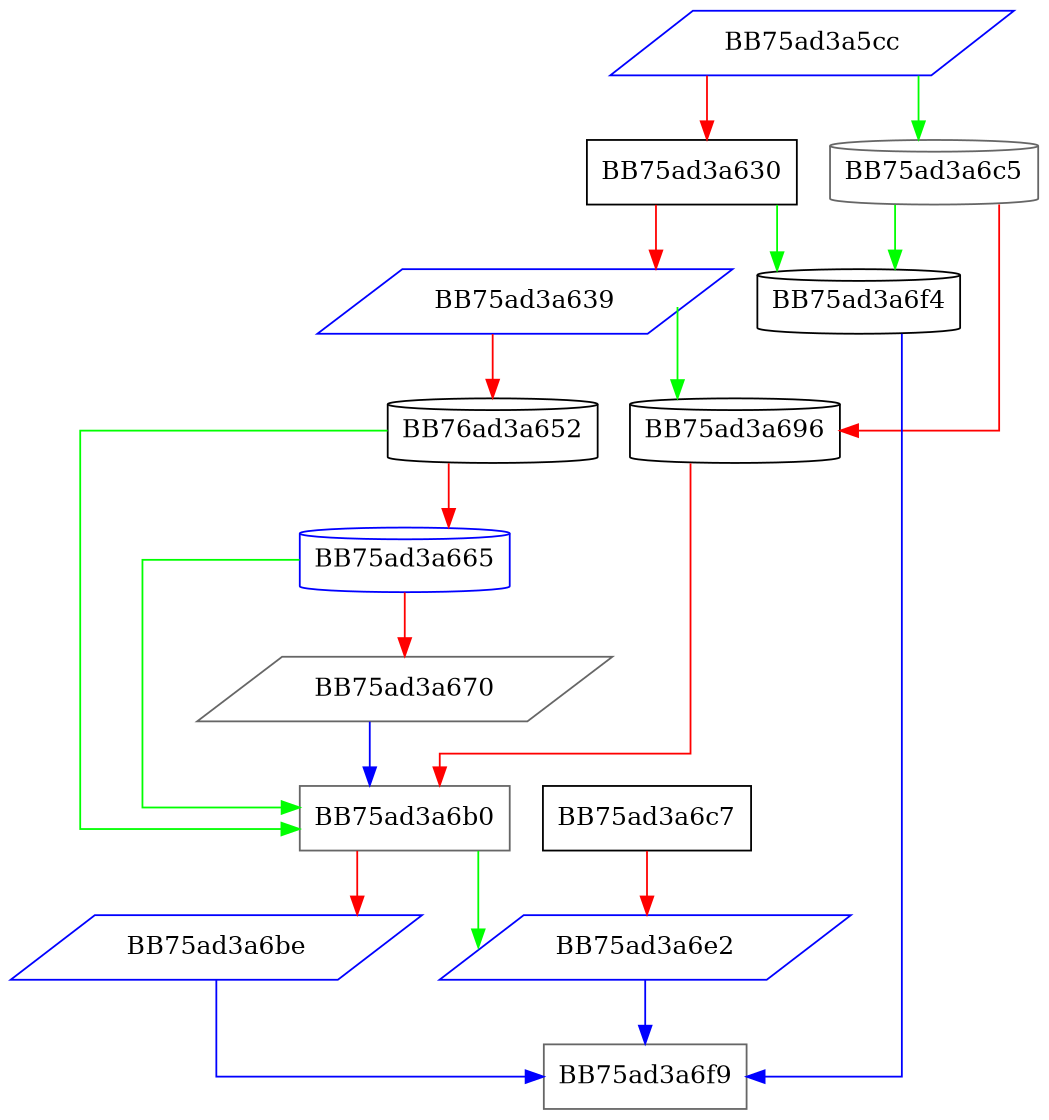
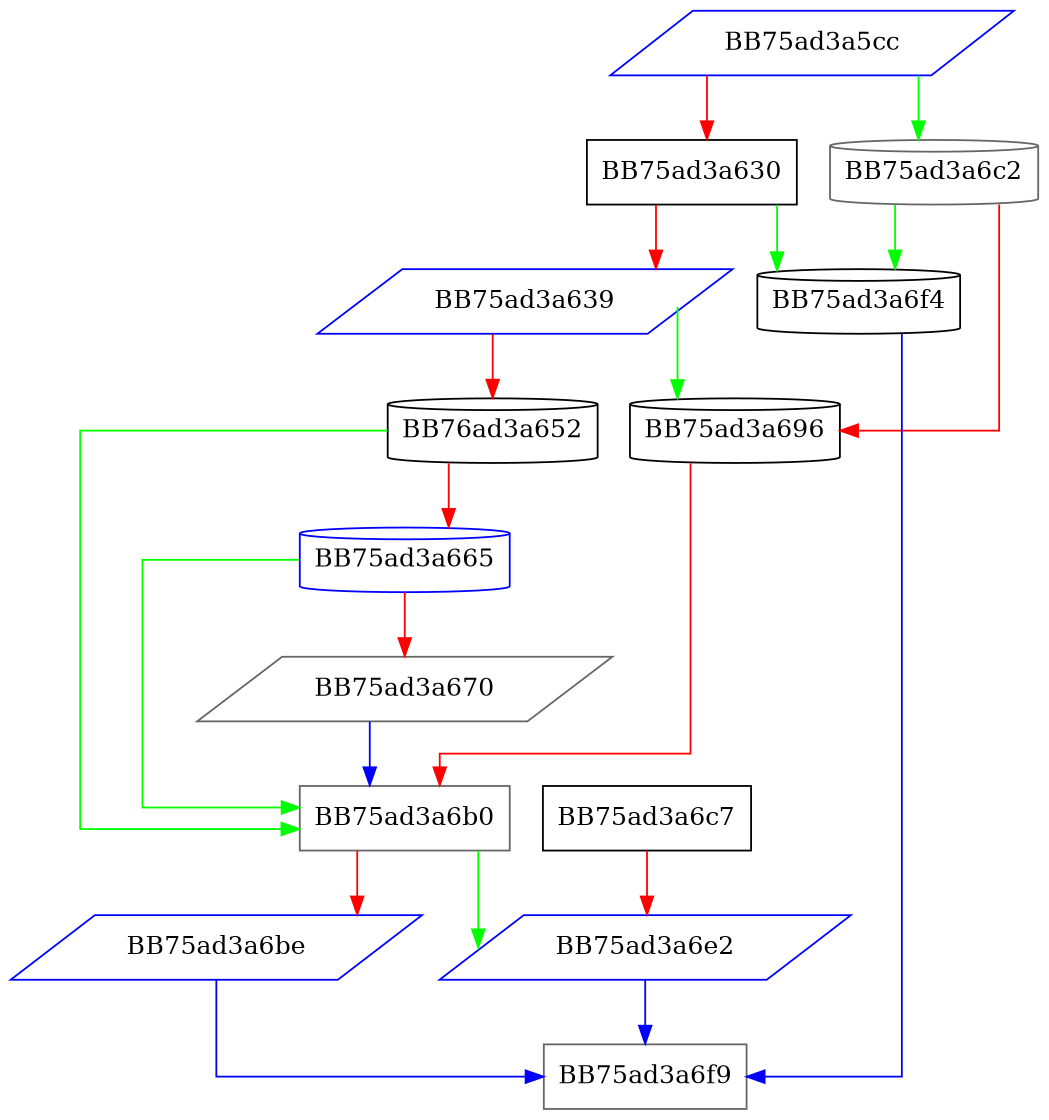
(934, 172) -> (934, 172)
